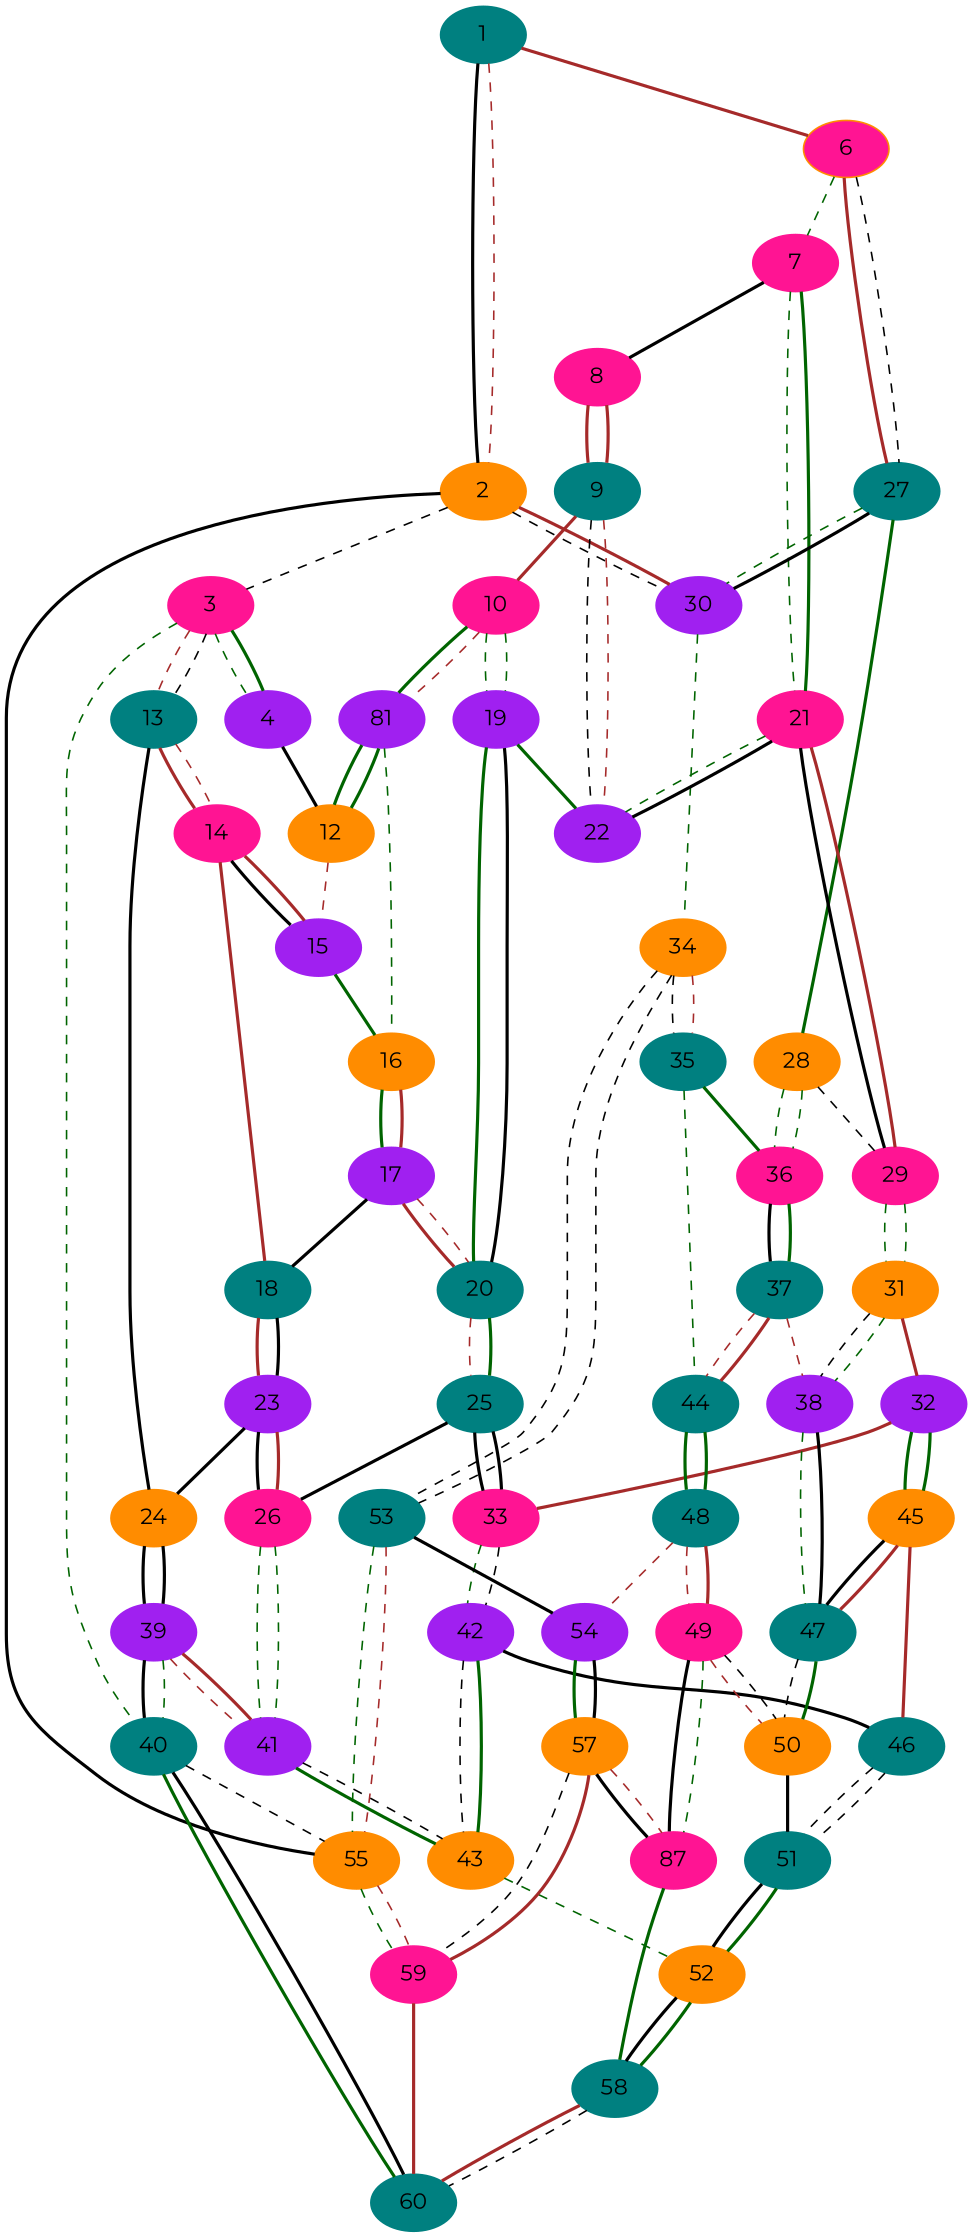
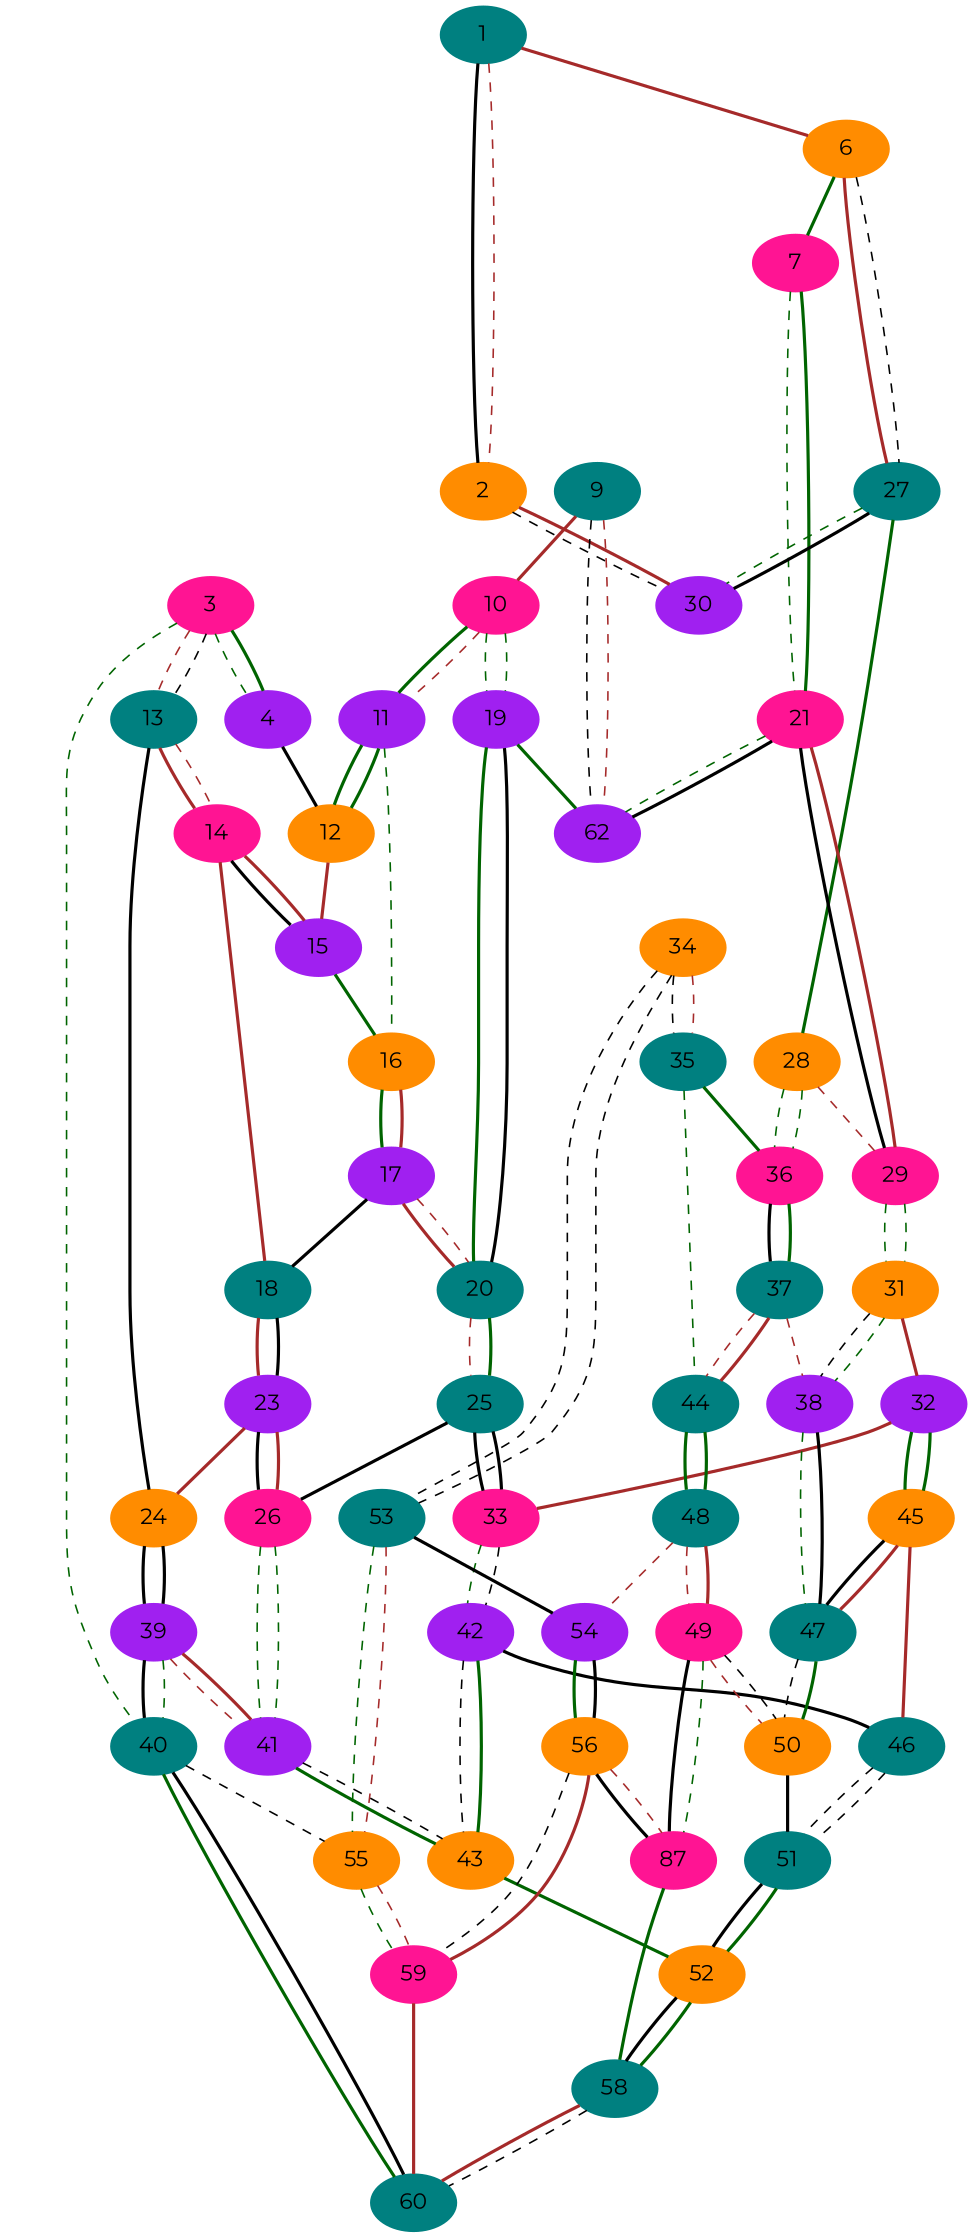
(846, 149) -> (846, 149)
(821, 206) -> (821, 206)
(597, 377) -> none
(347, 548) -> none
(382, 719) -> (382, 719)
(692, 762) -> none
(597, 834) -> (597, 834)
(325, 891) -> (325, 891)
(6, 1114) -> none
(846, 1119) -> (846, 1119)
(211, 1461) -> (211, 1461)
(585, 1746) -> (585, 1746)
(586, 1918) -> (586, 1918)
